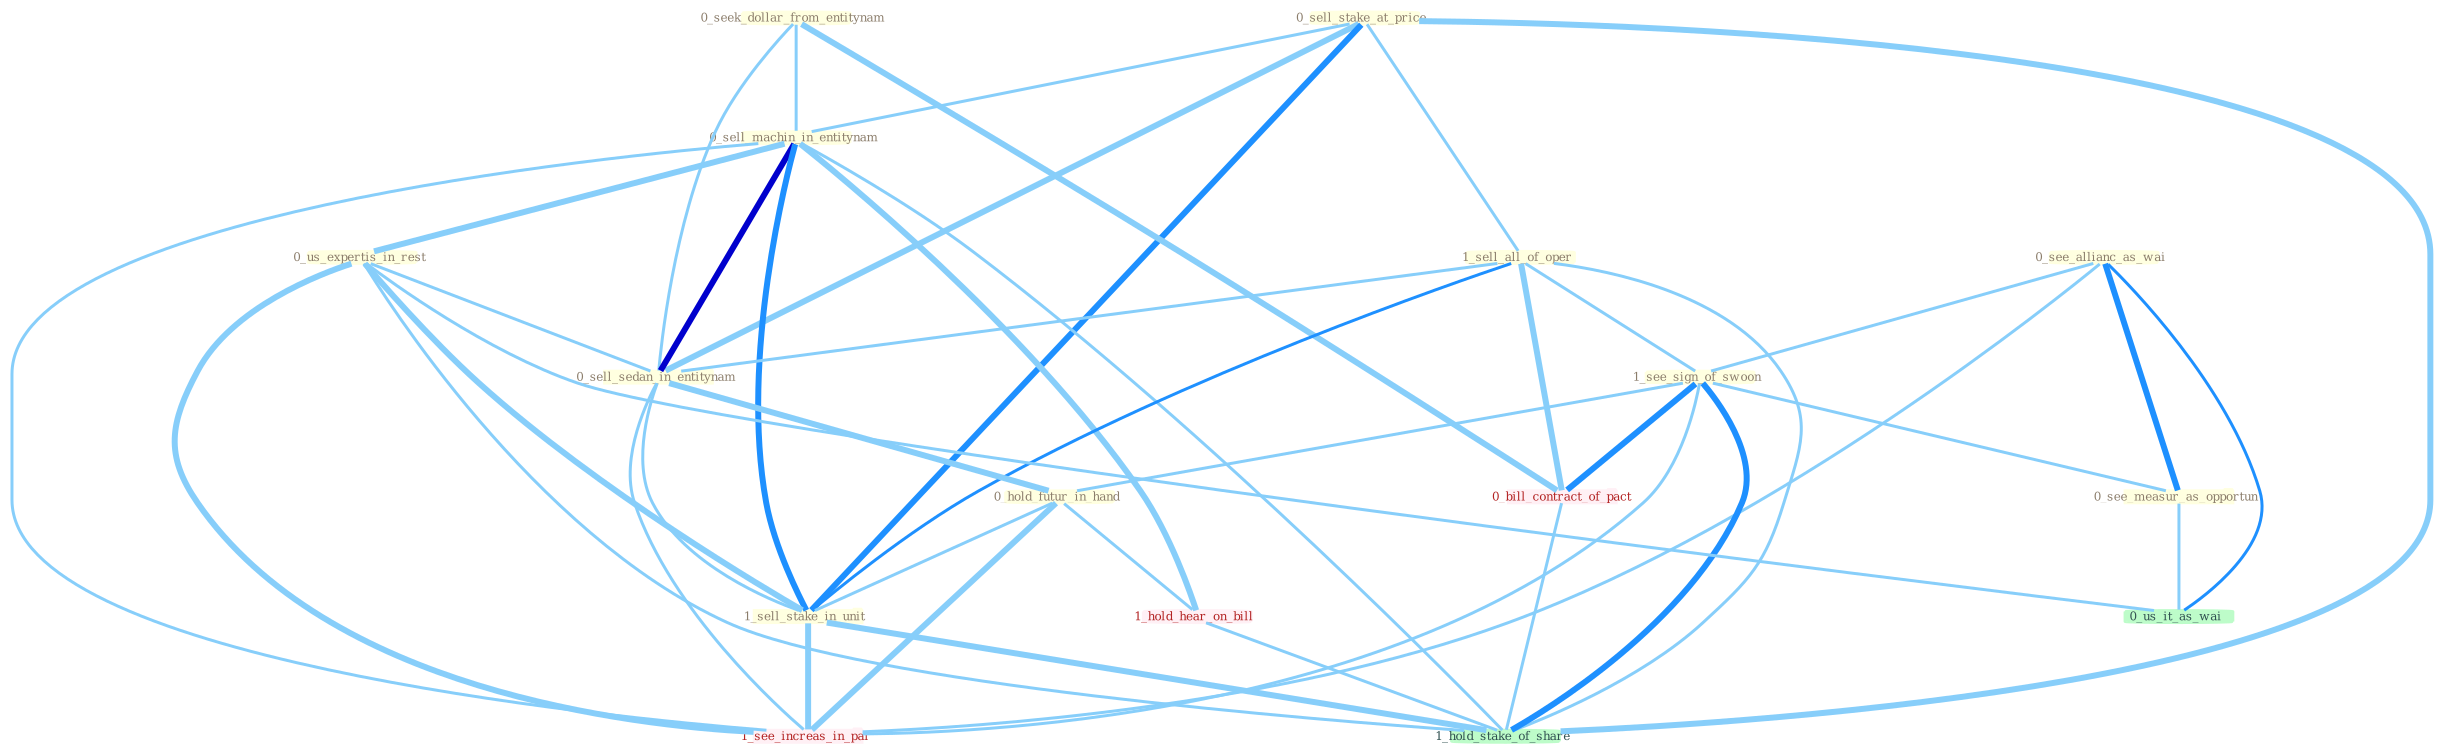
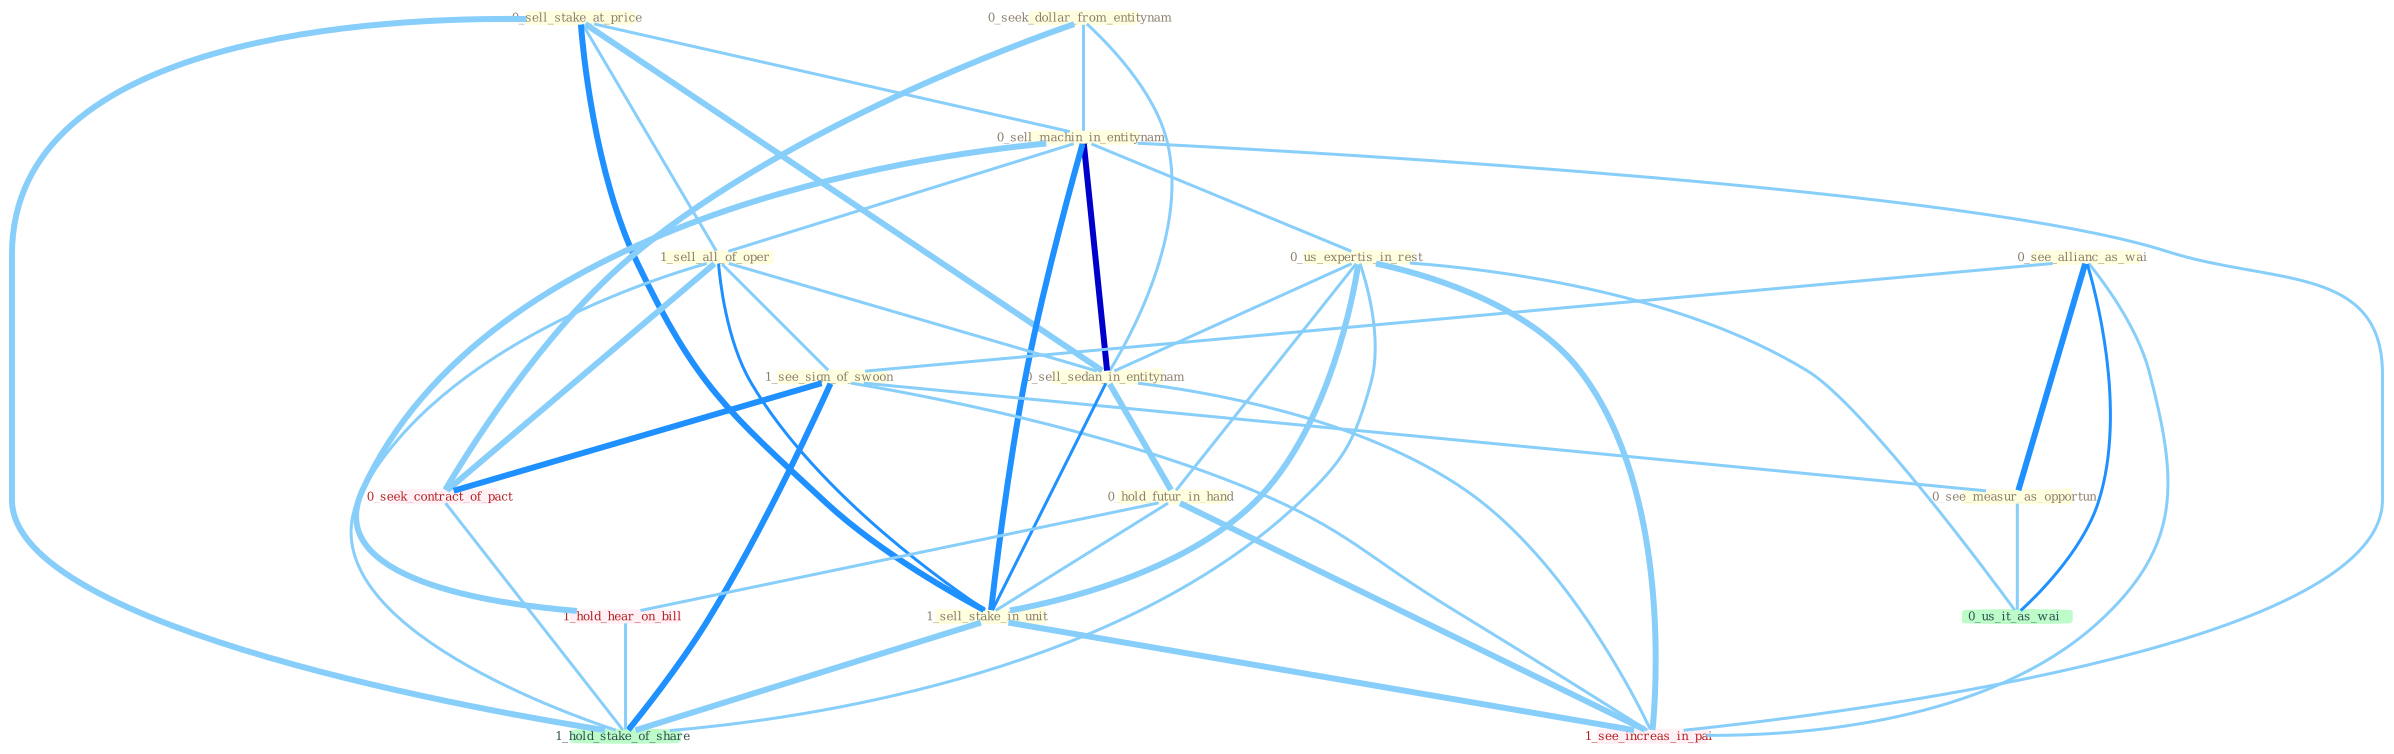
(579, 198) -> (1221, 198)
(1187, 430) -> (901, 198)
(1380, 437) -> (1266, 377)
(1562, 497) -> (443, 497)
(670, 529) -> (1049, 497)
